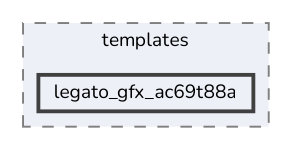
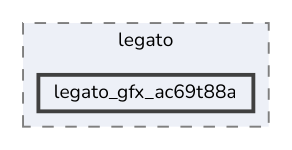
(146, 41) -> (146, 41)
